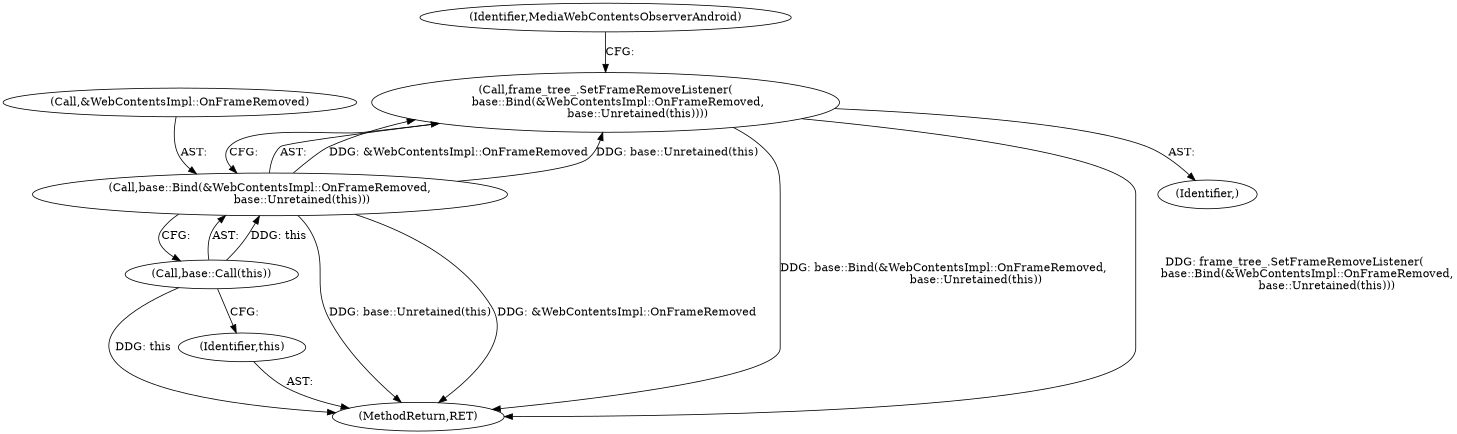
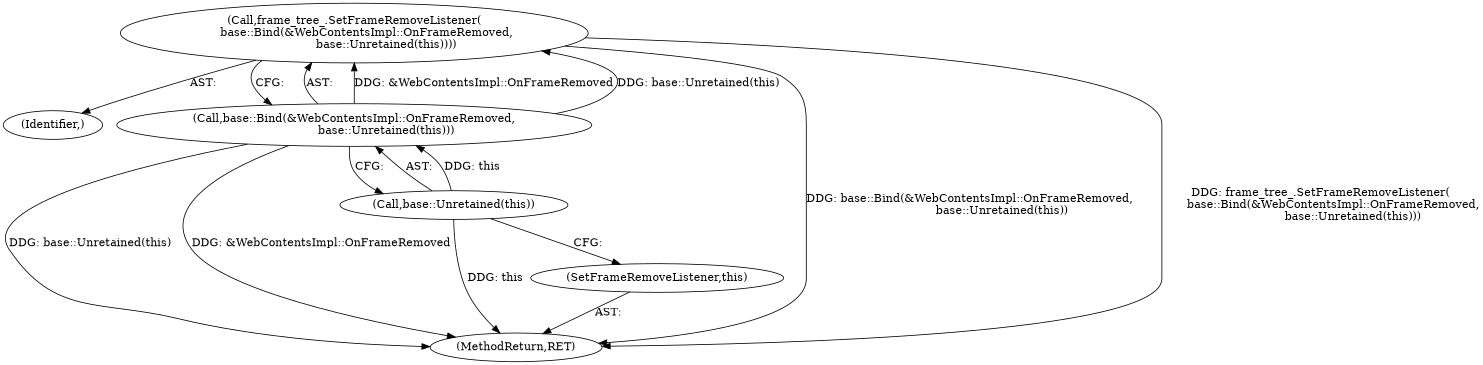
(606, 18) -> none
(180, 102) -> none
(212, 274) -> (454, 205)
(242, 347) -> (657, 278)
